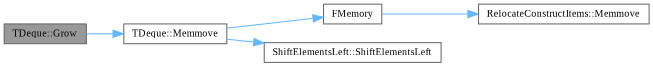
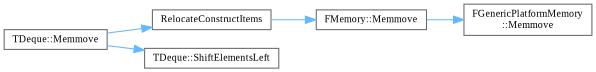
(353, 14) -> (212, 20)
(564, 14) -> (371, 20)
none -> (528, 20)
(45, 34) -> none
(353, 53) -> (212, 58)
